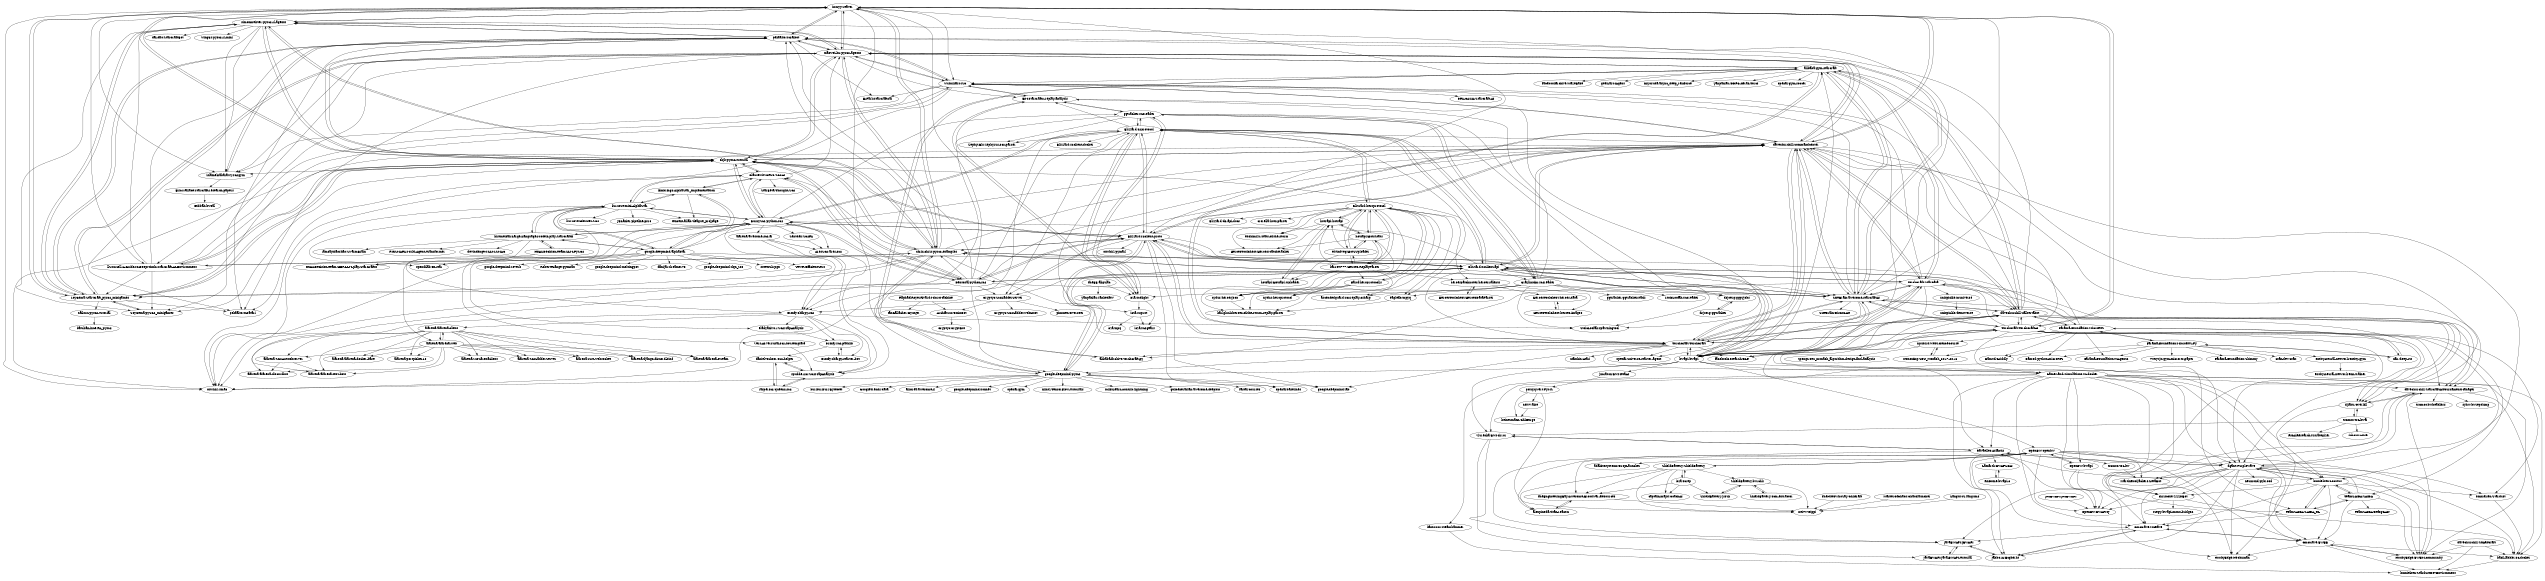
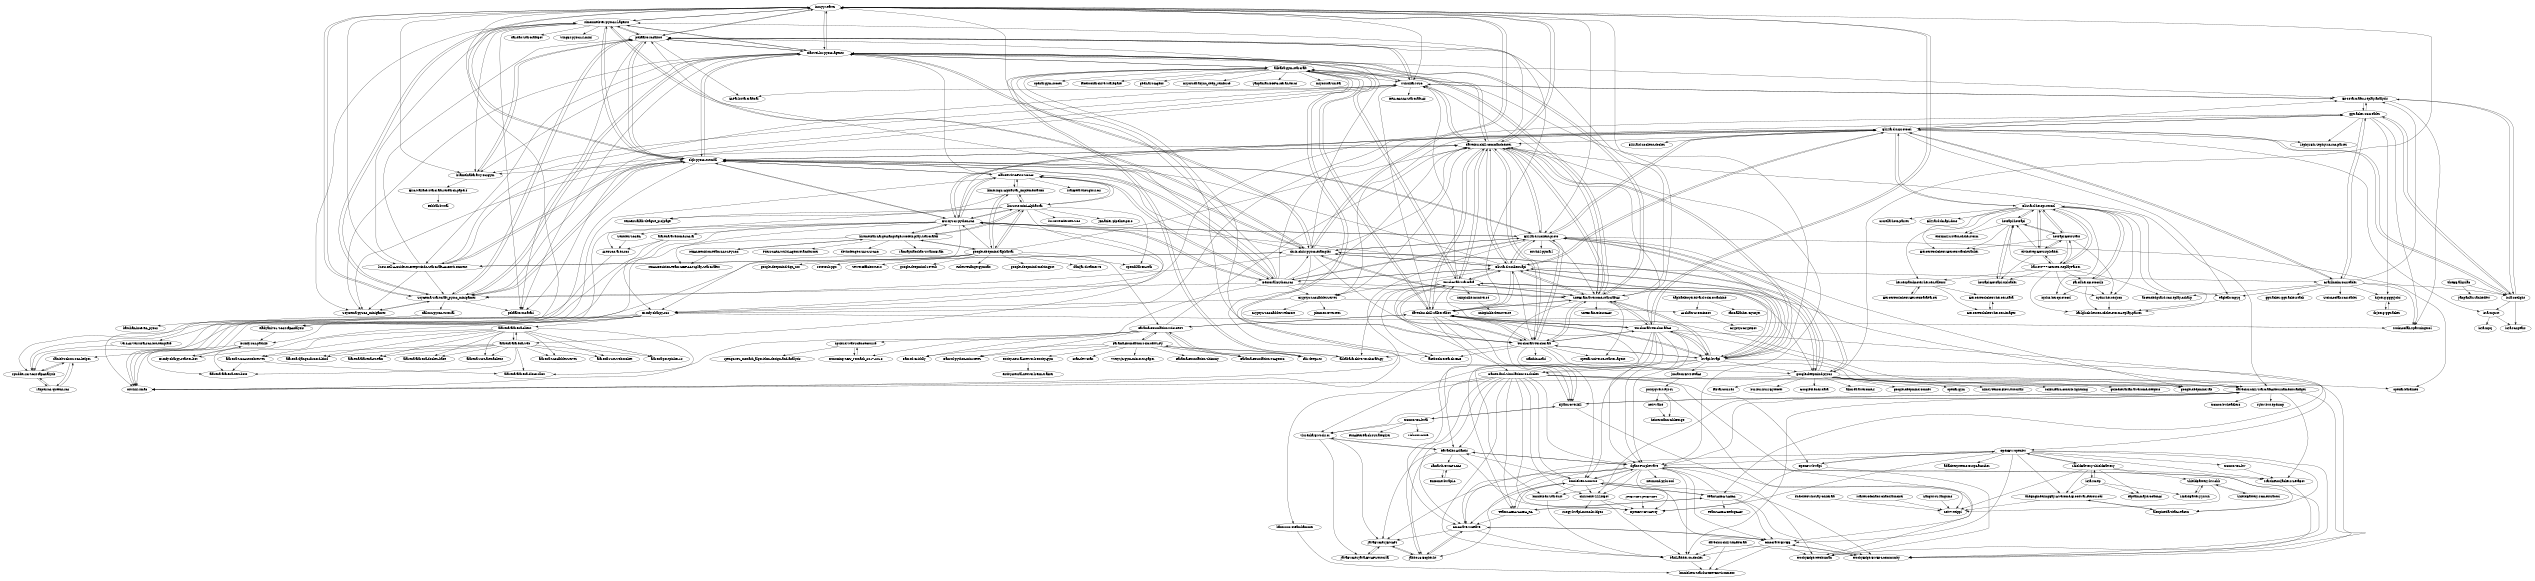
none -> (1329, 84)
none -> (1568, 550)
